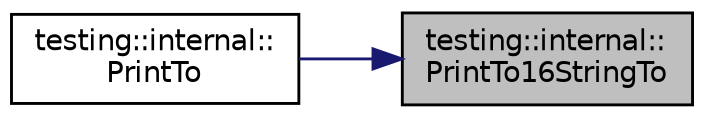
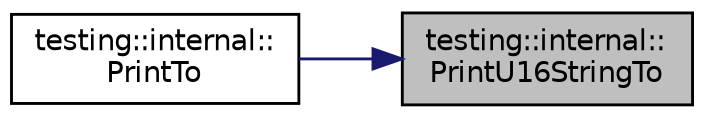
(547, 59) -> (547, 59)
